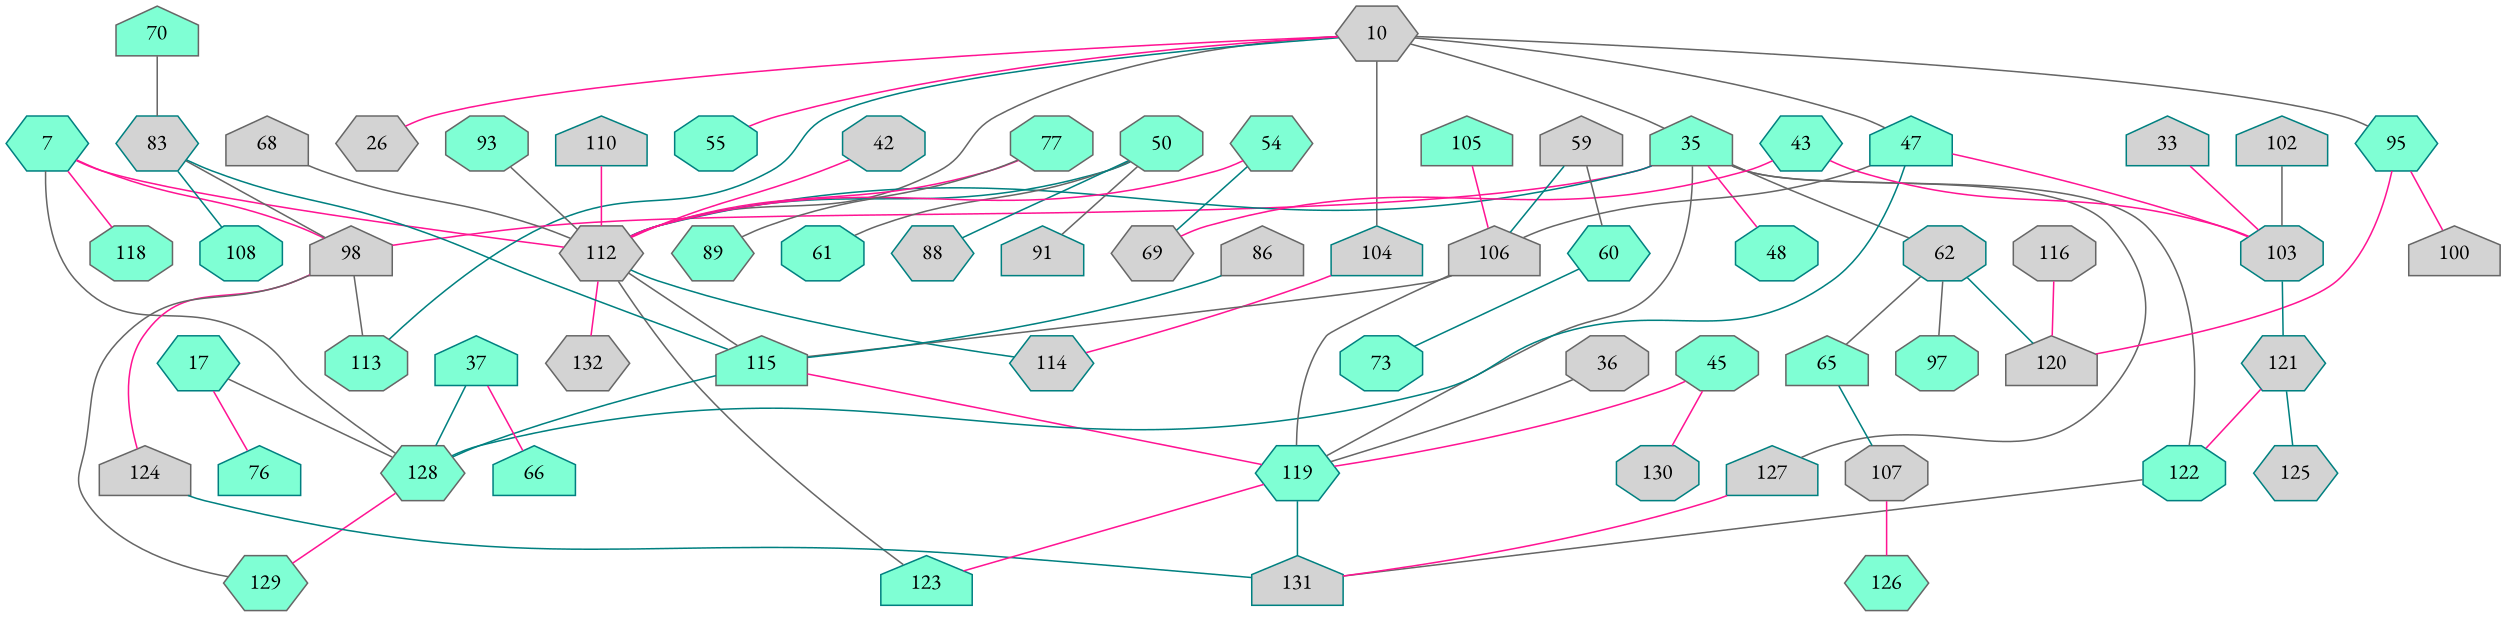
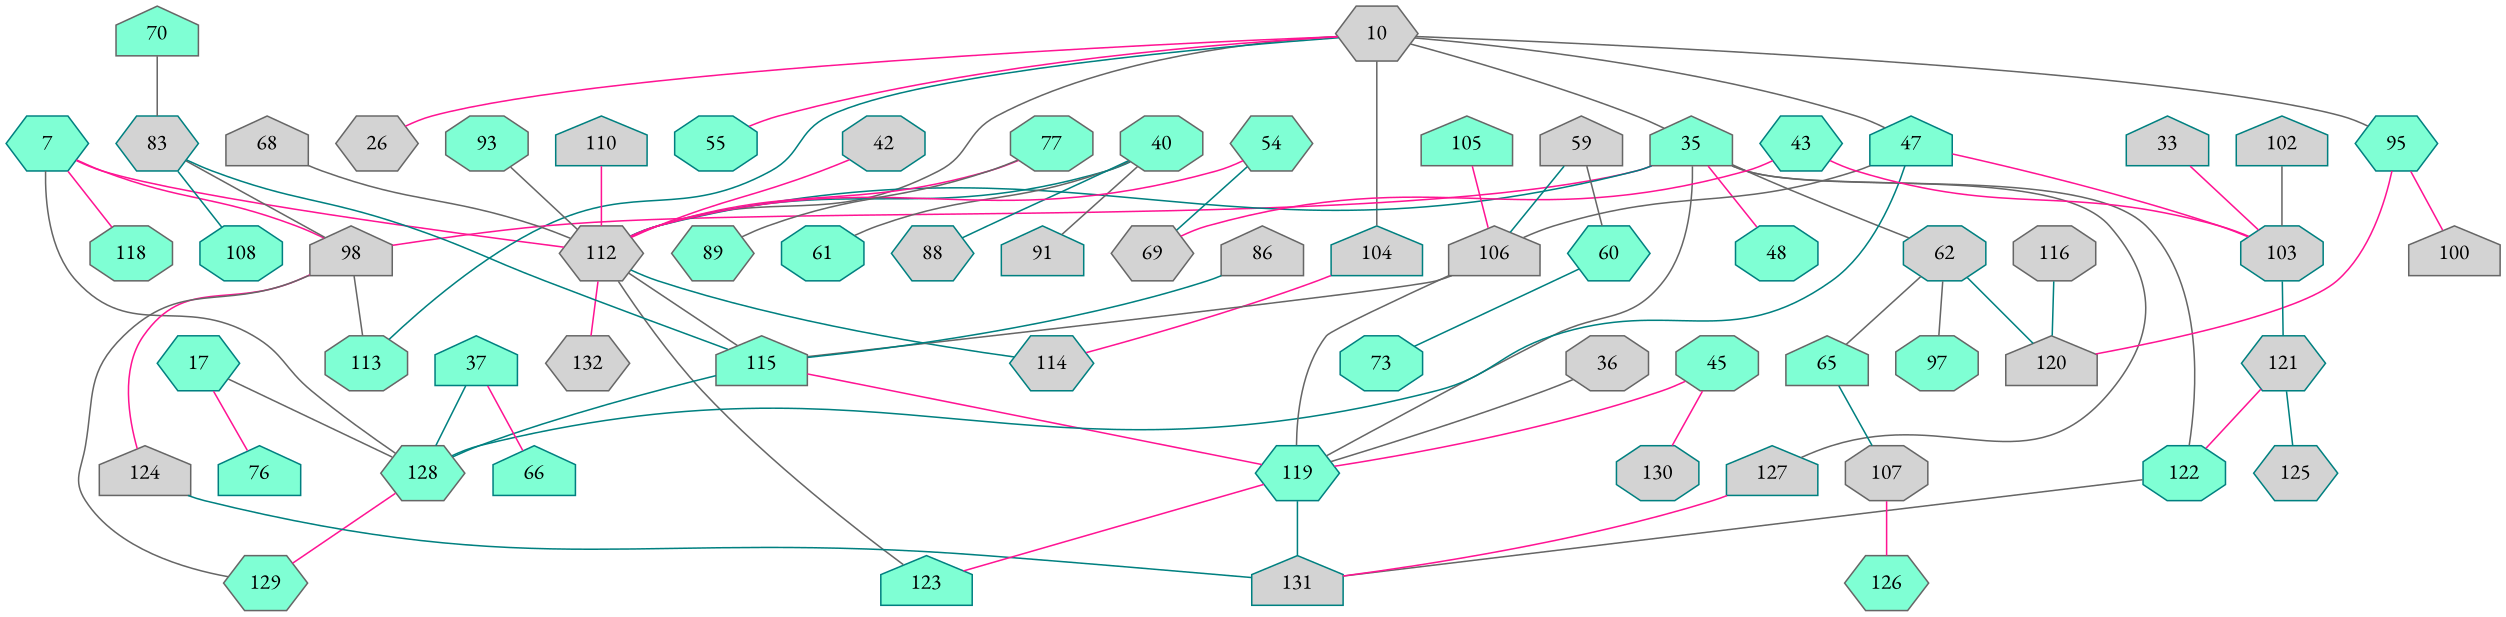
(1162, 143) -> (1162, 143)
(2053, 308) -> (2053, 308)
